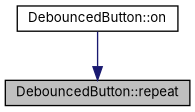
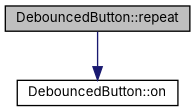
(98, 49) -> (98, 49)
